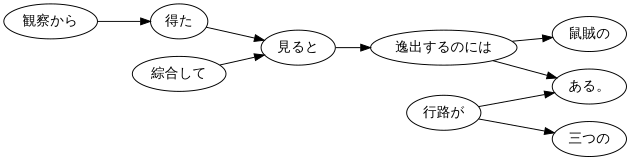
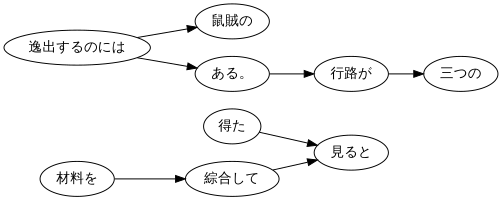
(51, 21) -> none
(348, 48) -> none
(512, 101) -> (287, 74)
none -> (77, 179)
